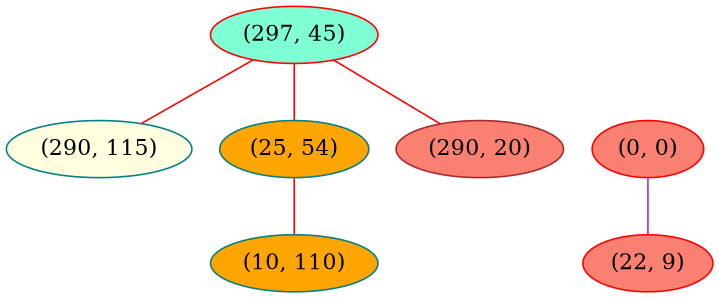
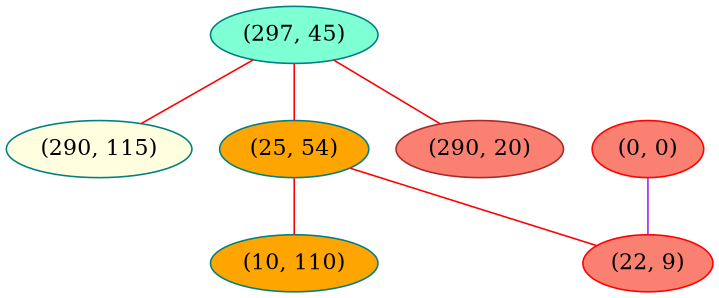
(294, 35) -> (294, 35)
none -> (474, 207)
